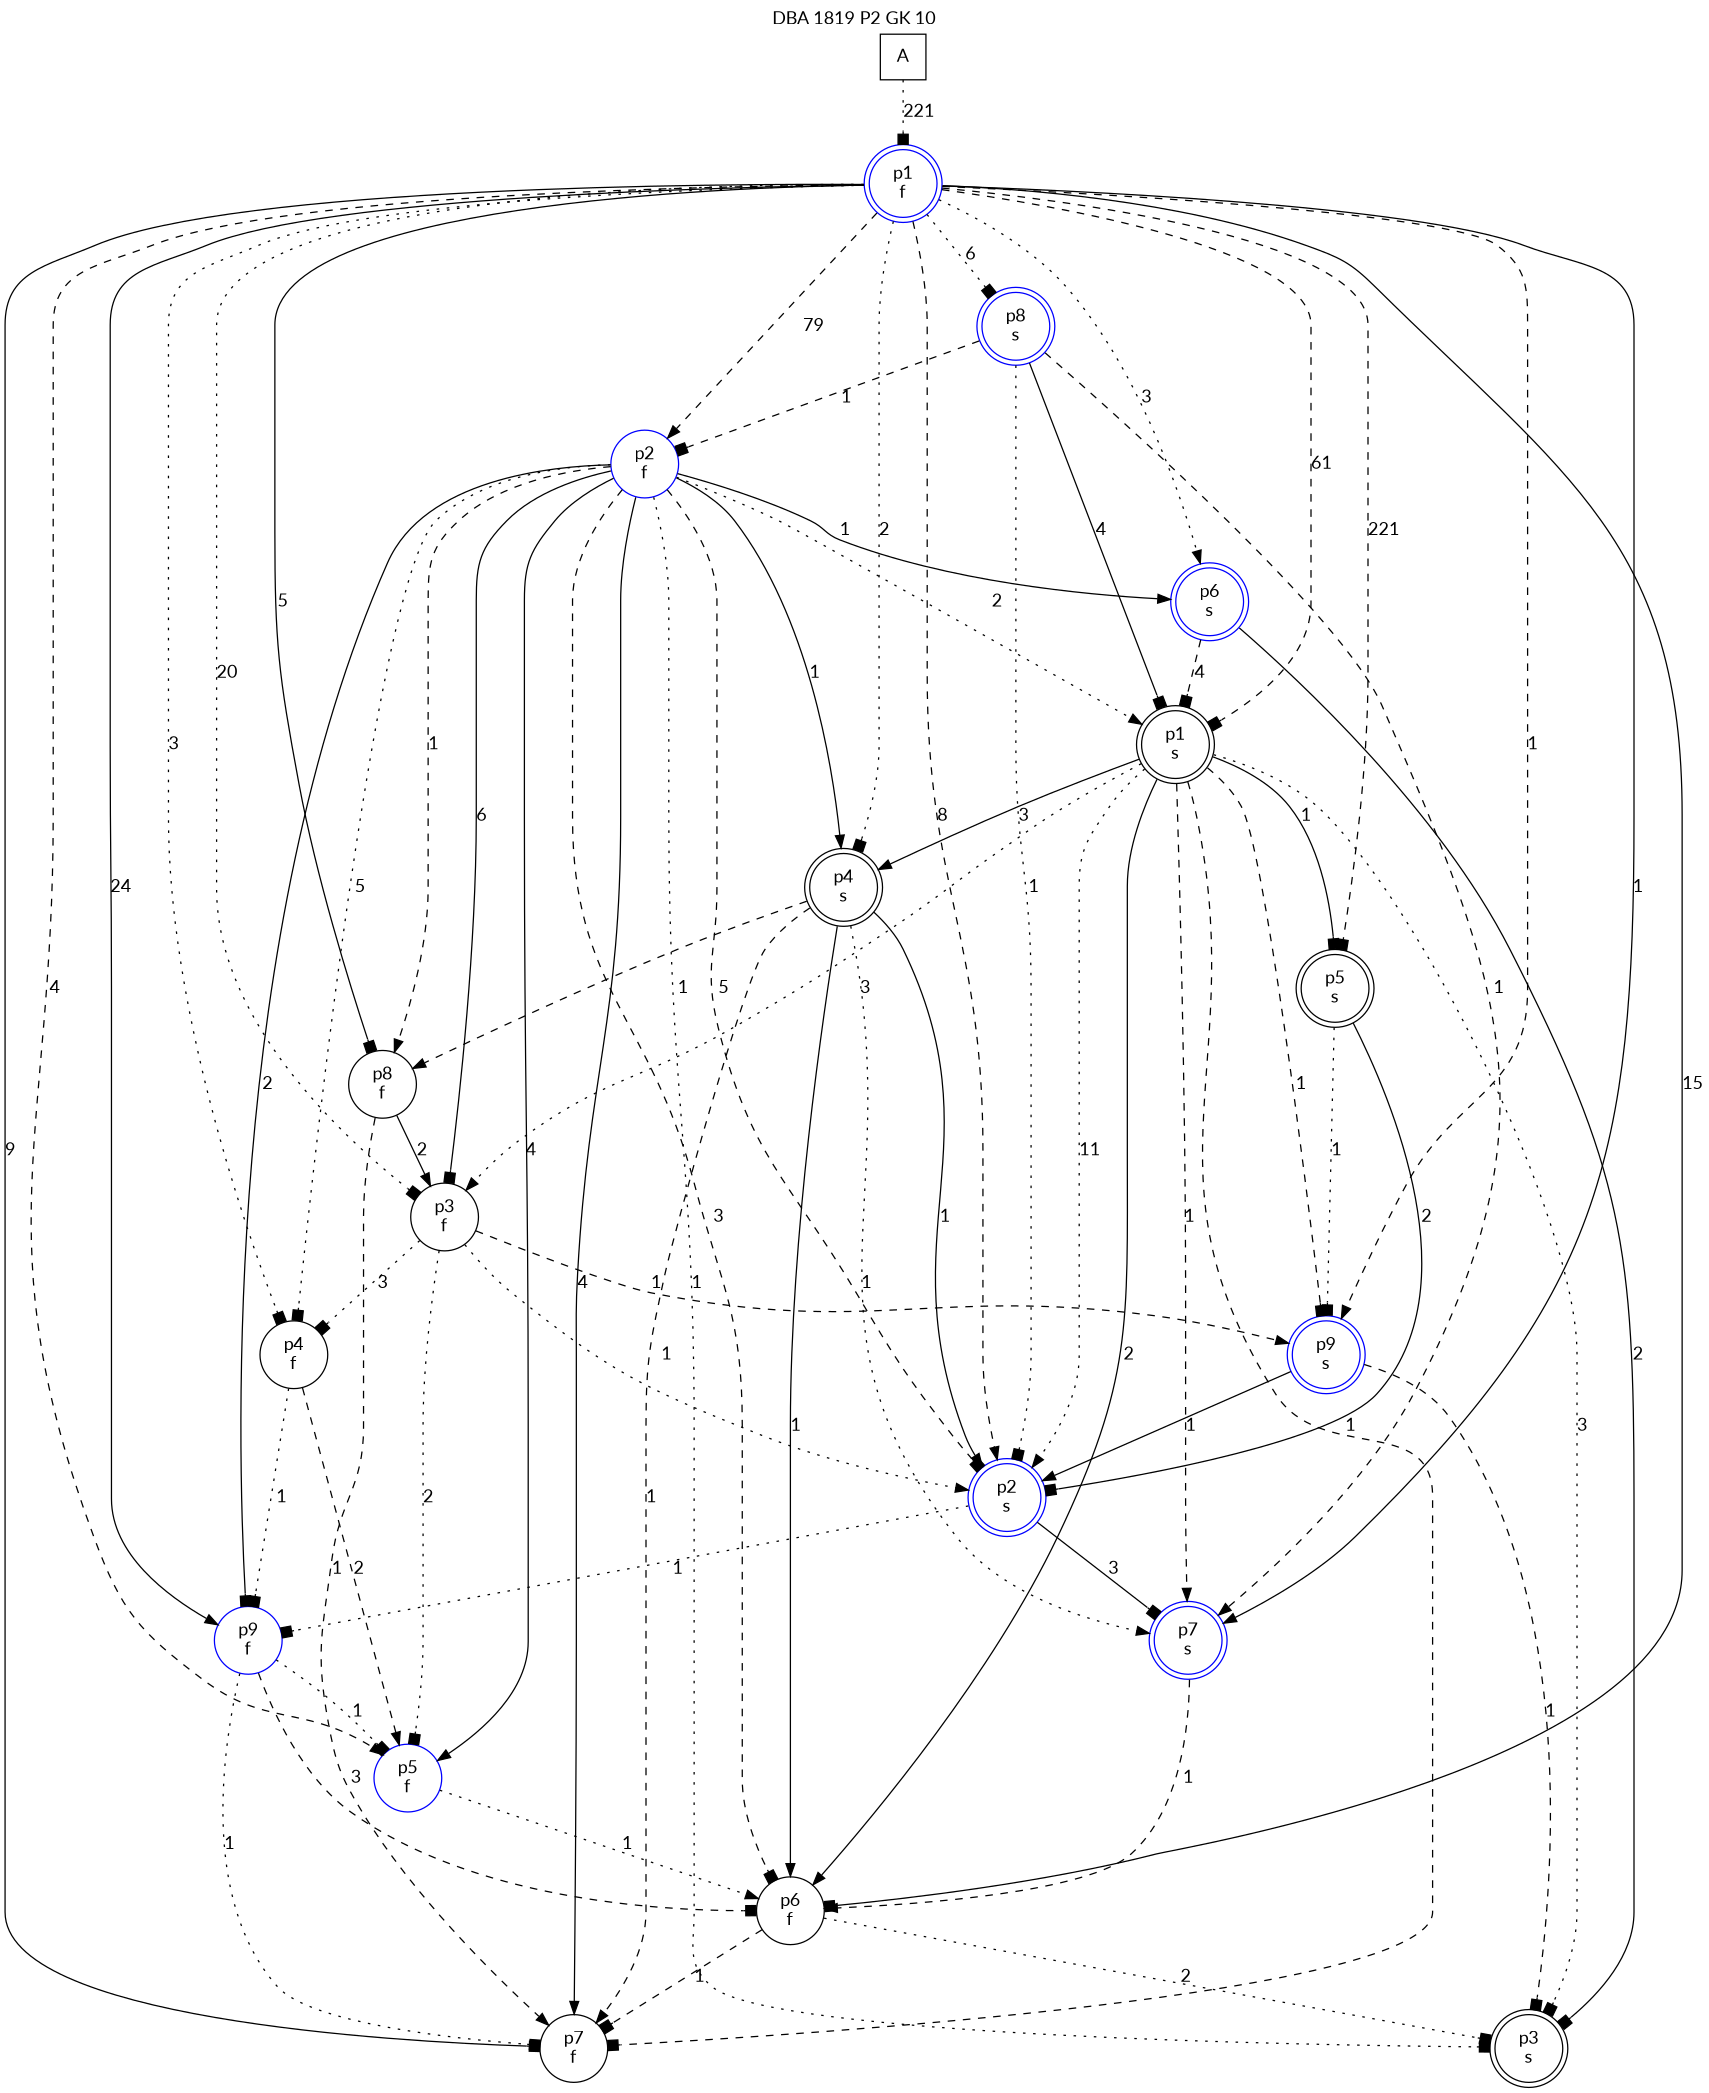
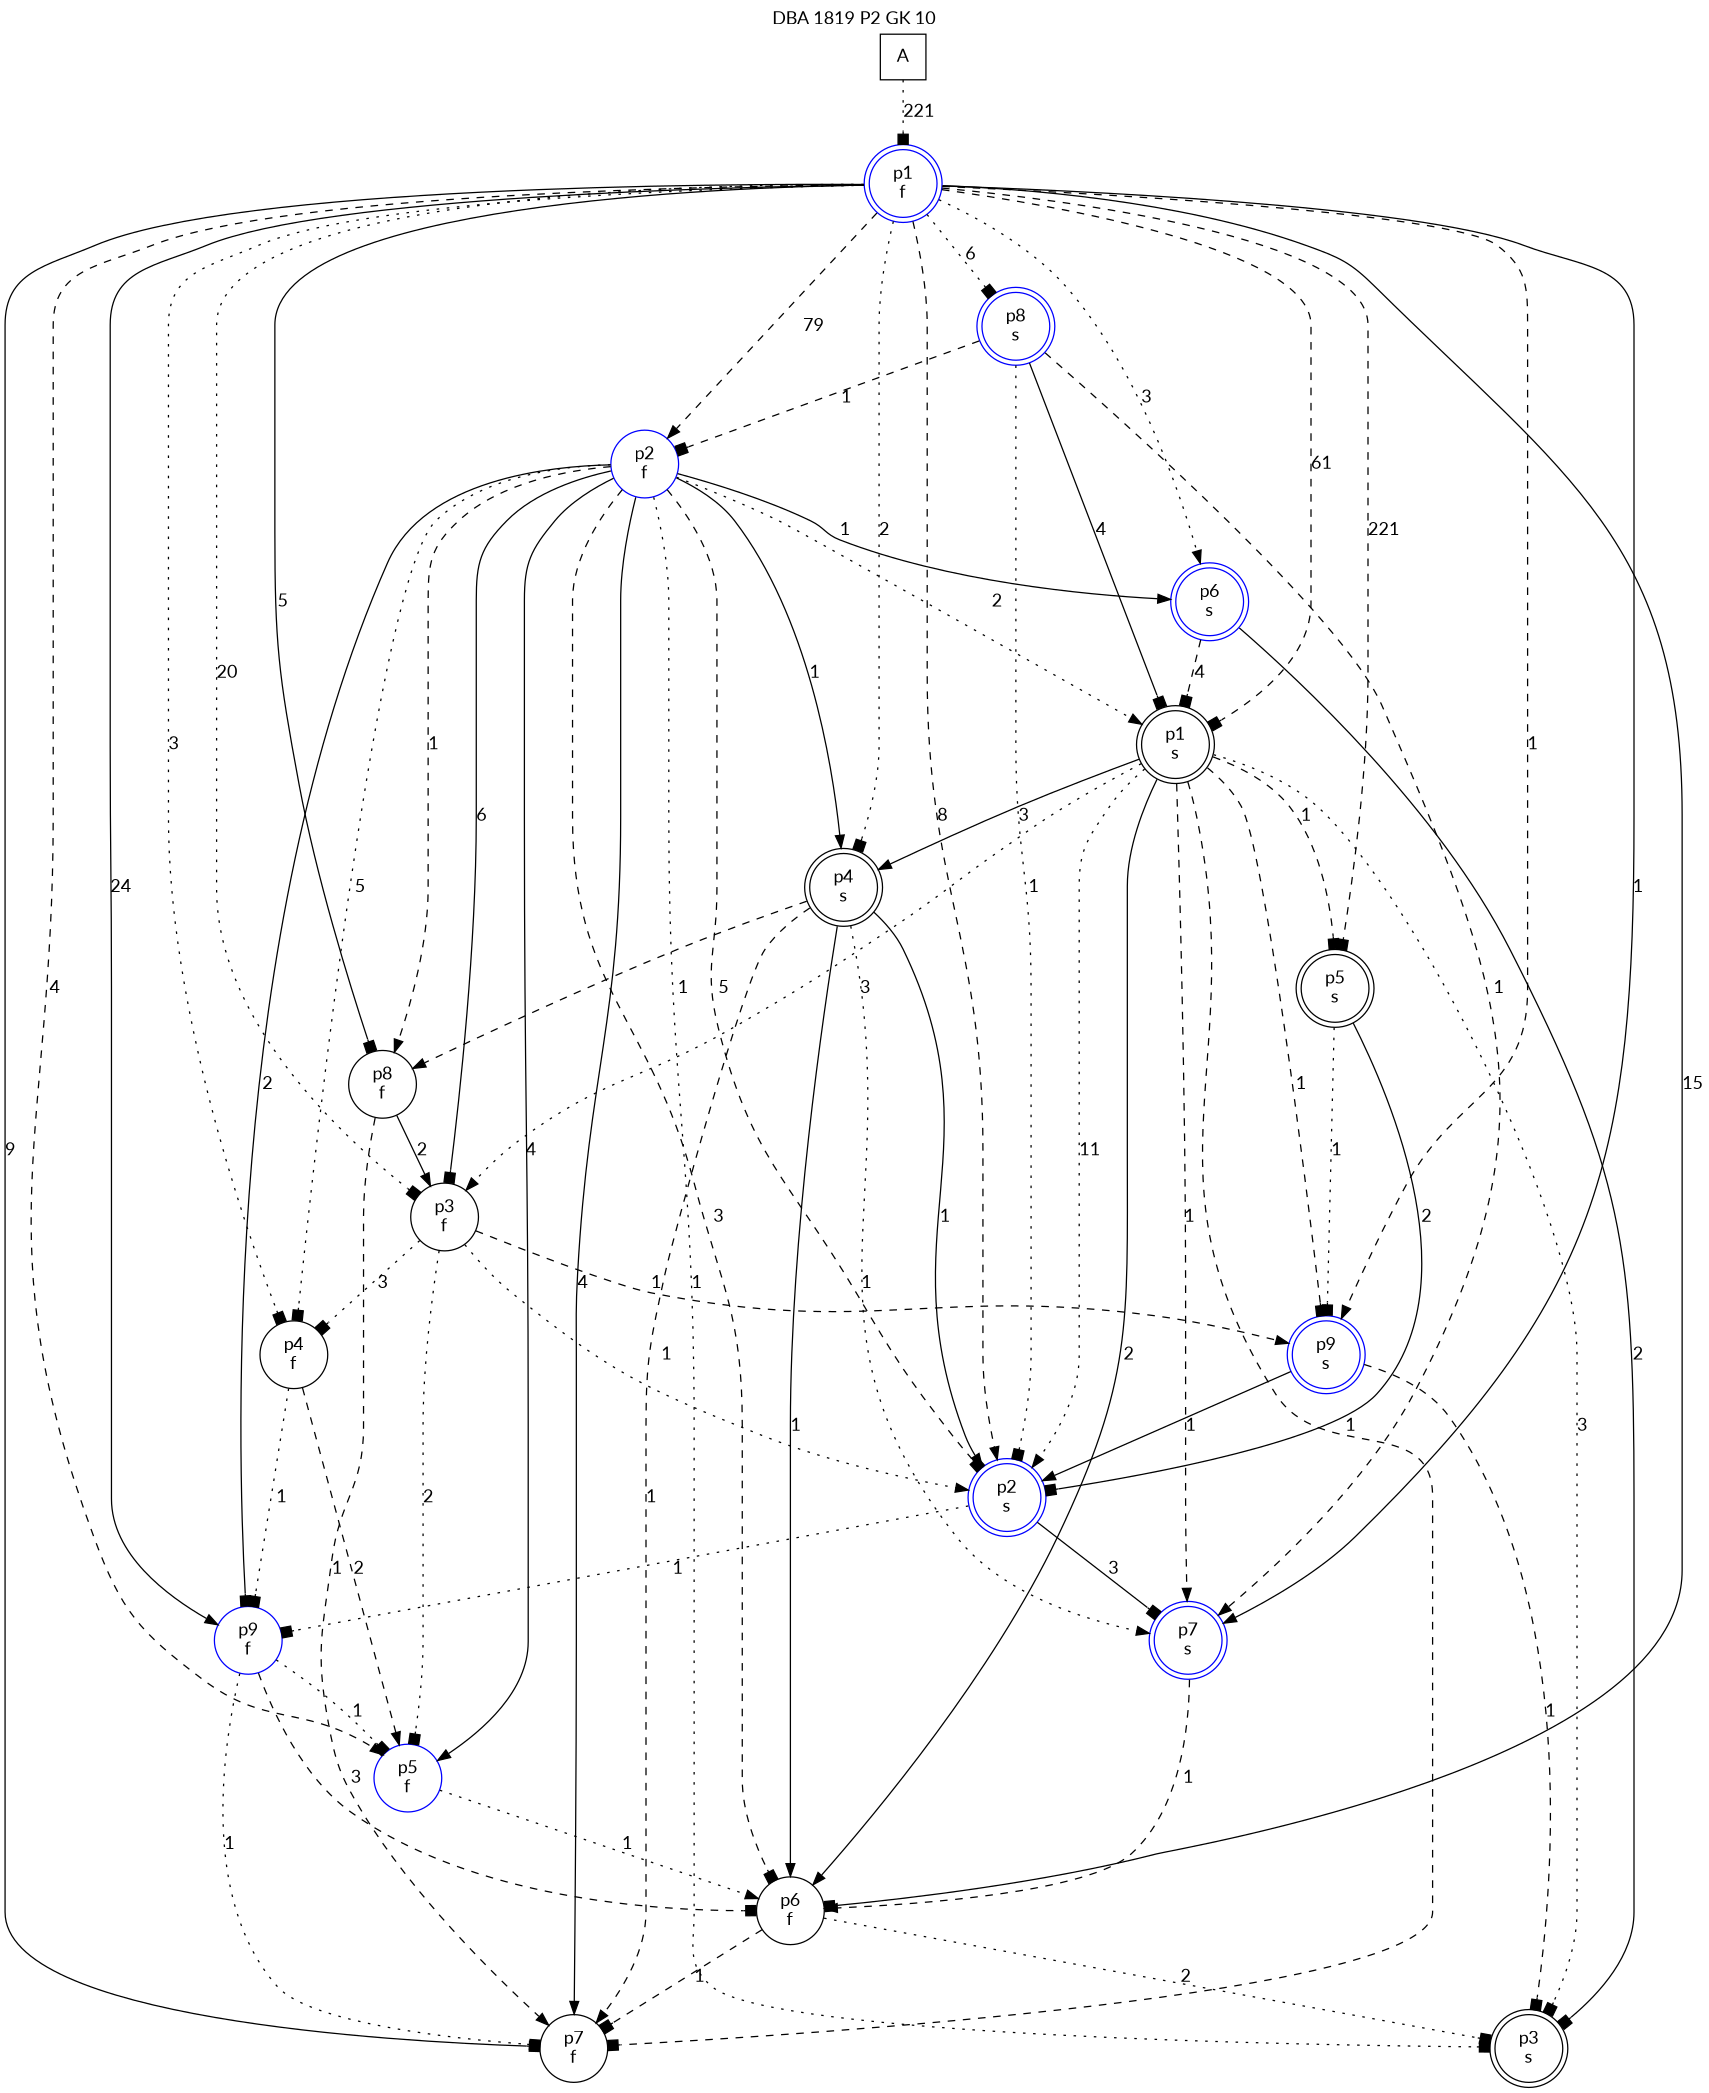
(1302, 826) -> (1302, 826)
